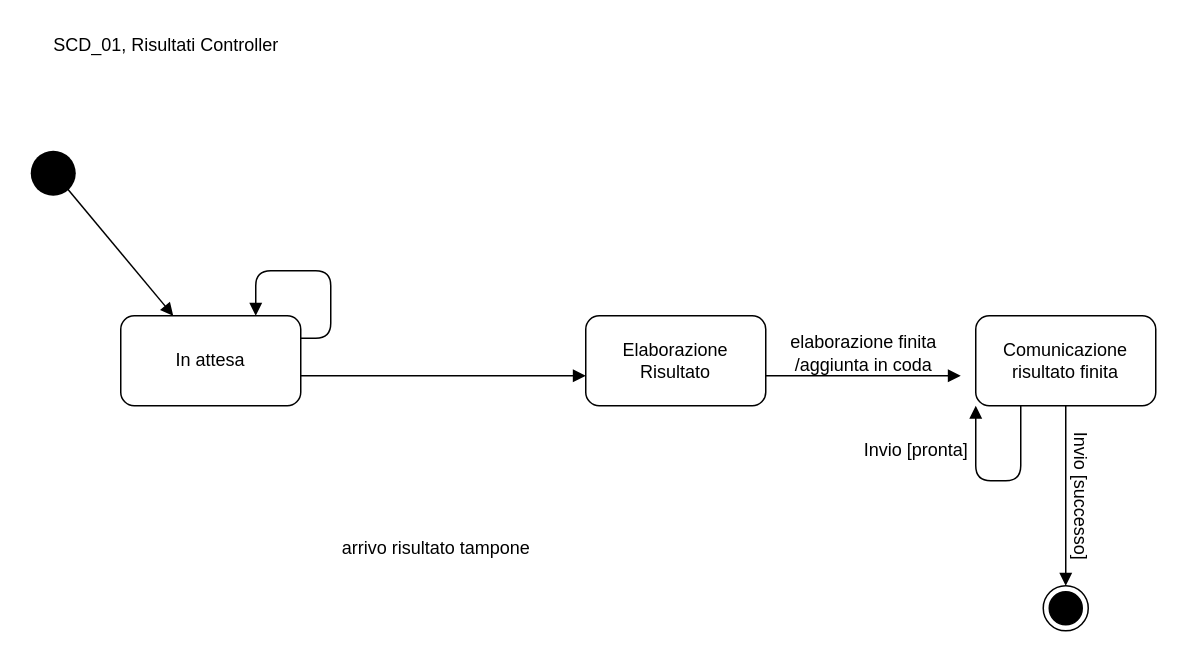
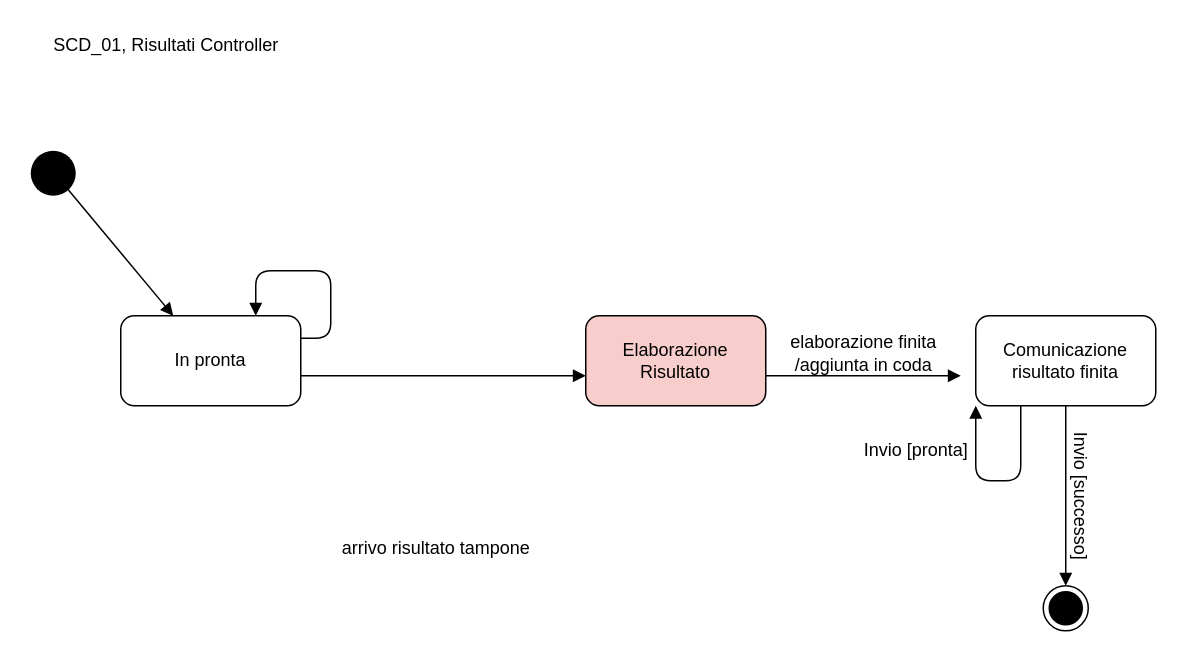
(211, 361) -> (211, 361)
(676, 361) -> (676, 361)
